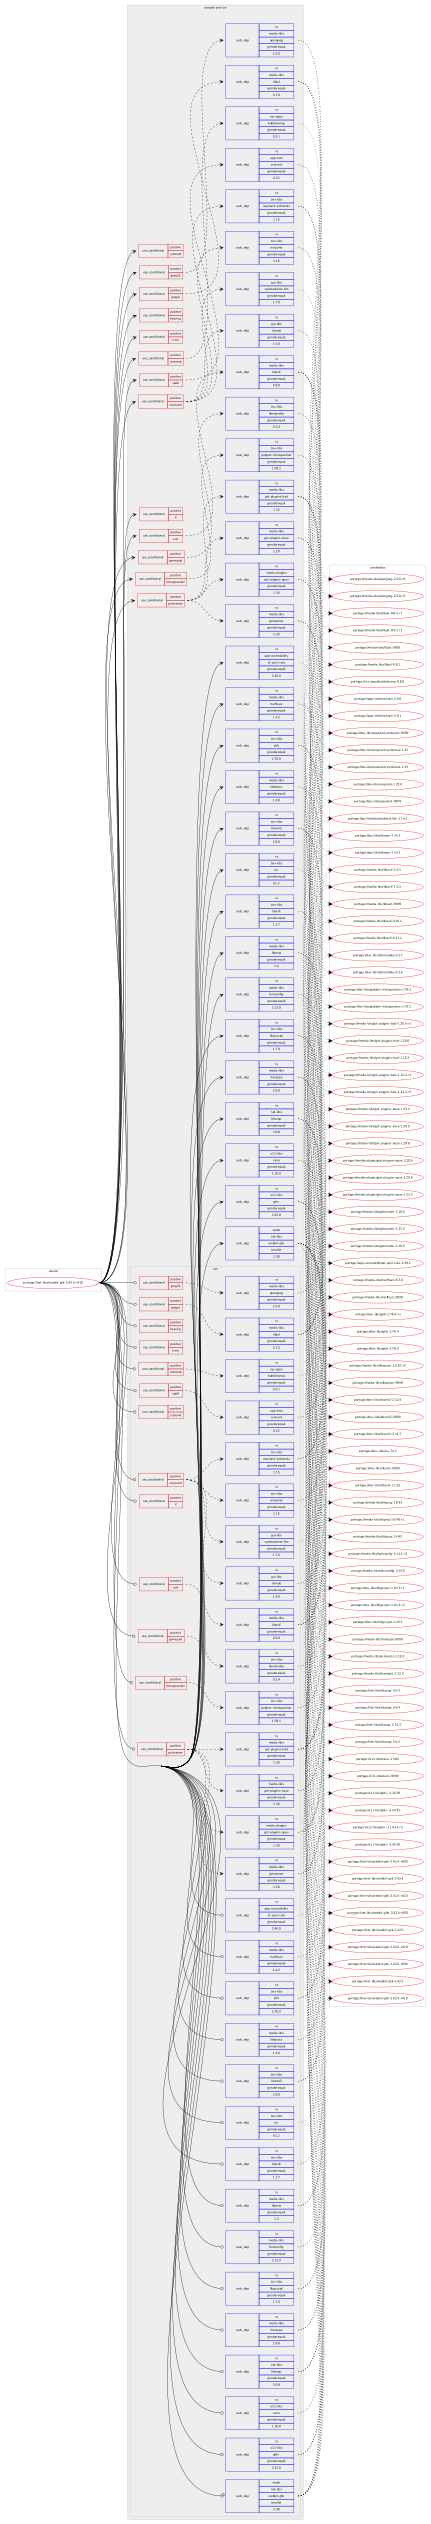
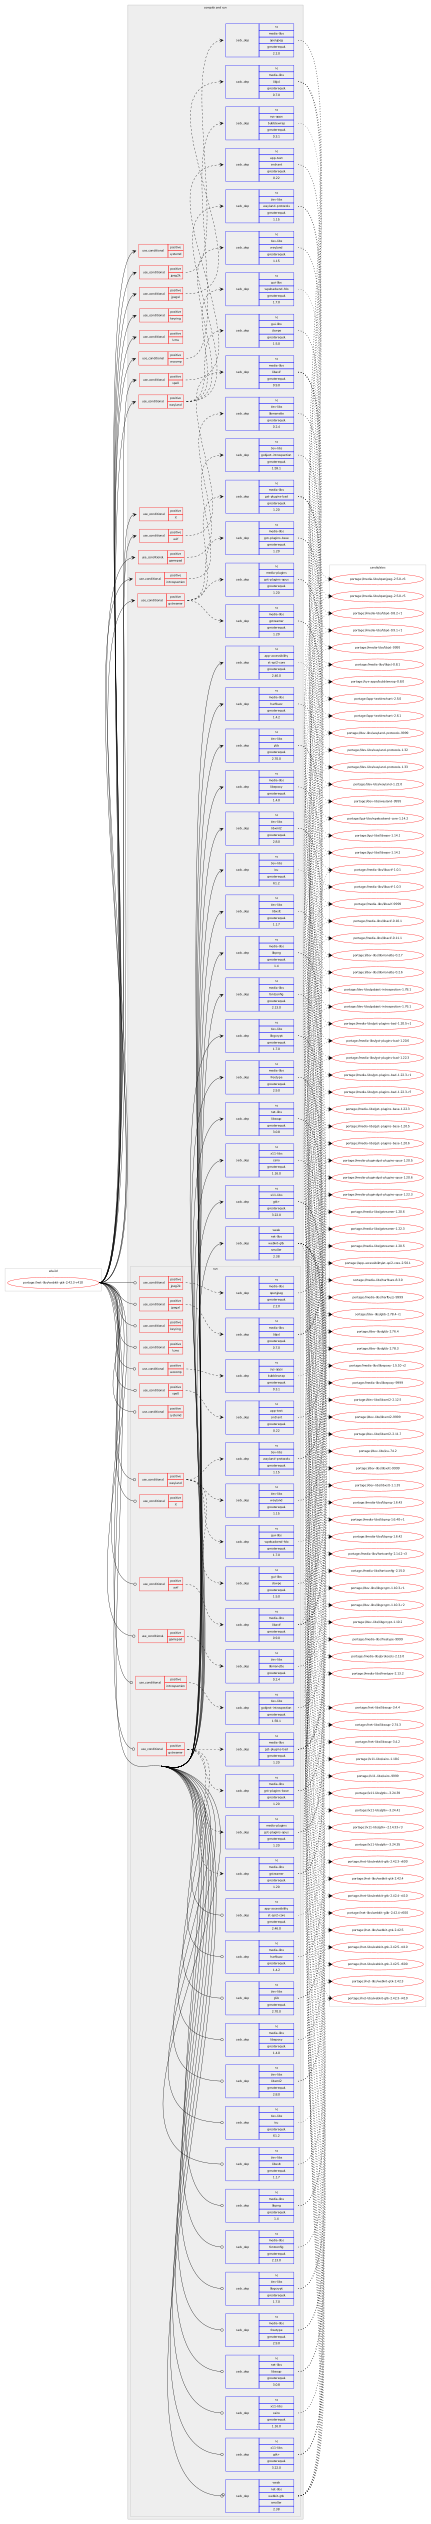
(378, 819) -> (378, 819)
(378, 1691) -> none
